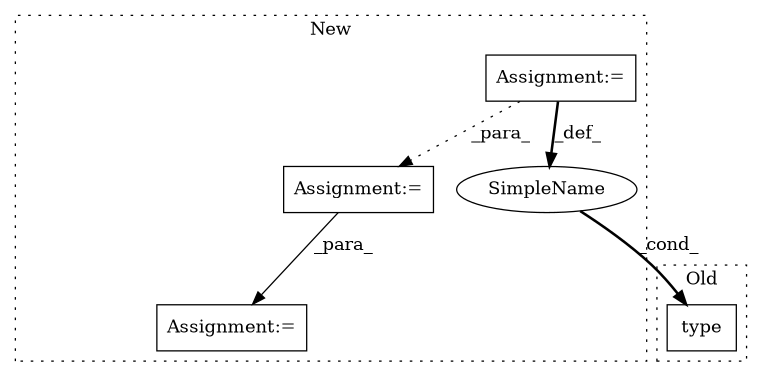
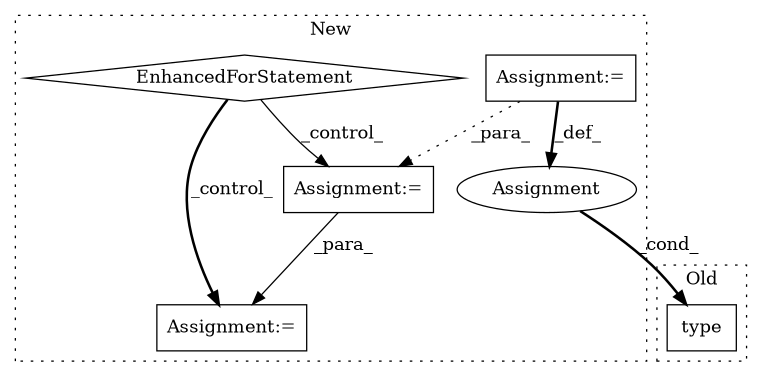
none -> (245, 78)
(547, 190) -> (547, 190)
